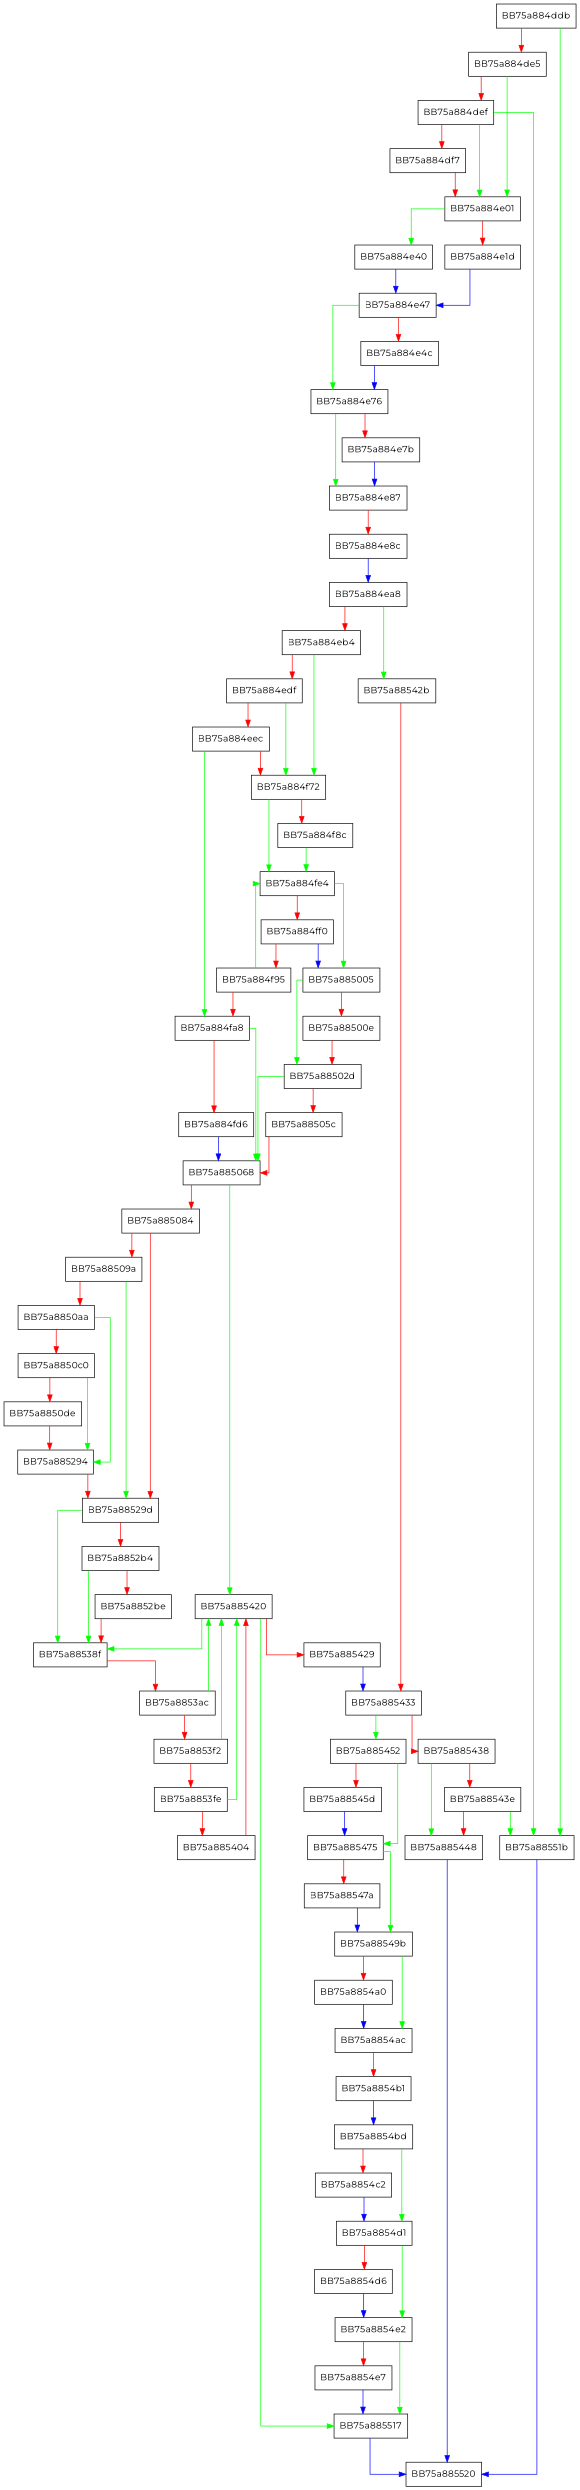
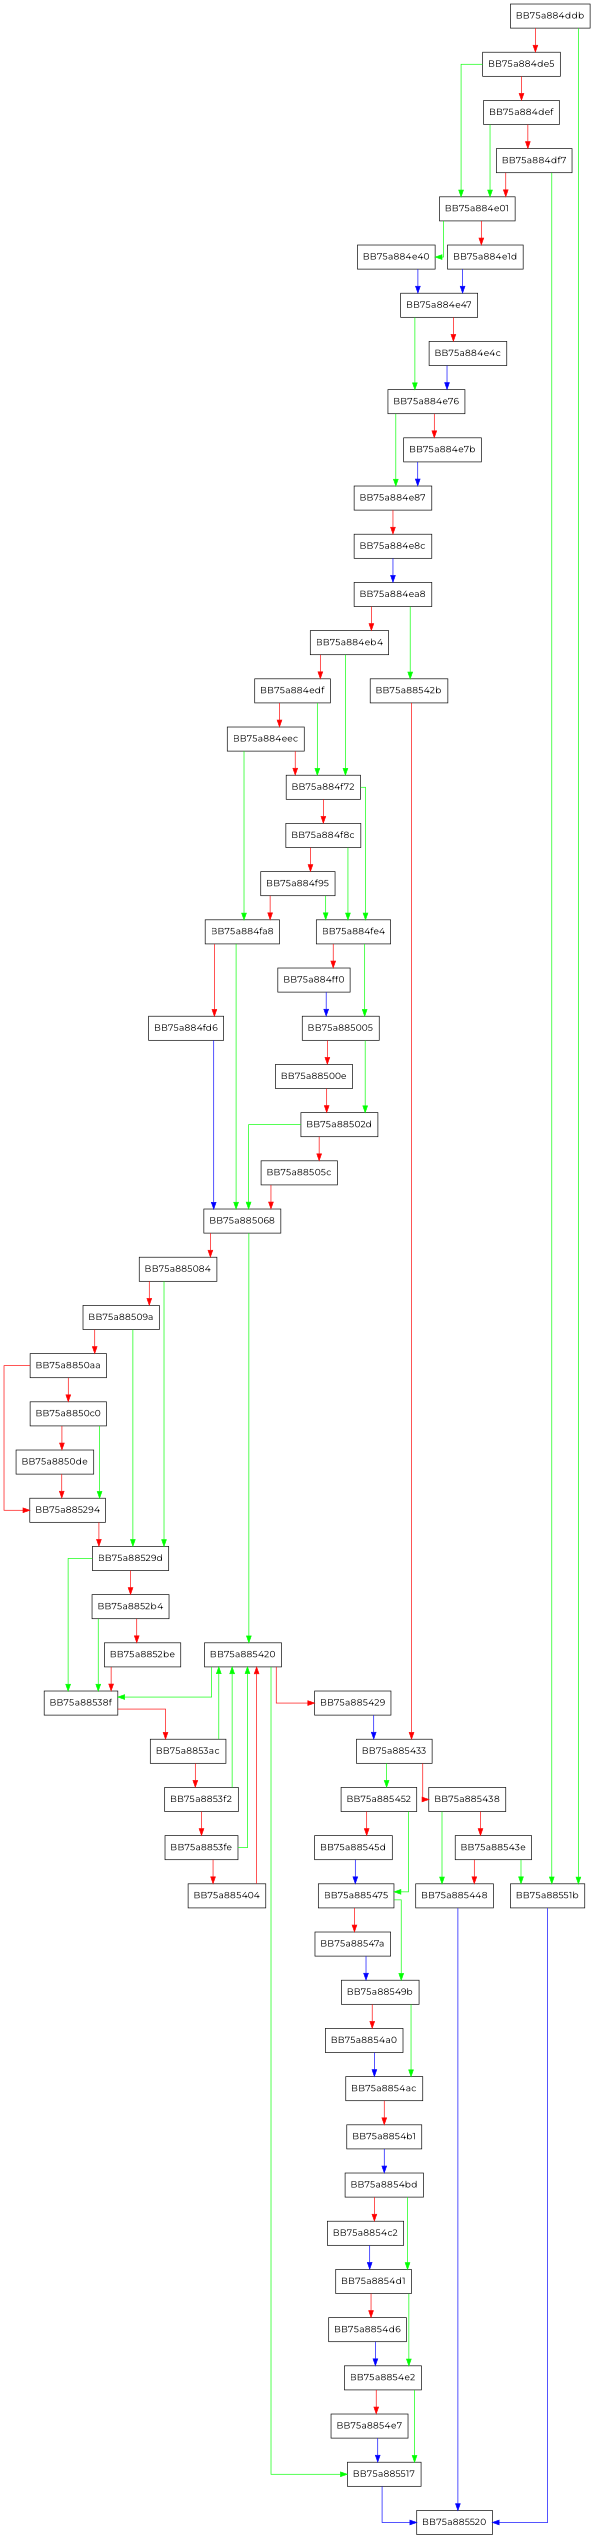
(534, 951) -> (552, 1025)
(276, 953) -> (310, 856)
(150, 1362) -> (164, 1410)
(110, 1387) -> (4, 1434)
